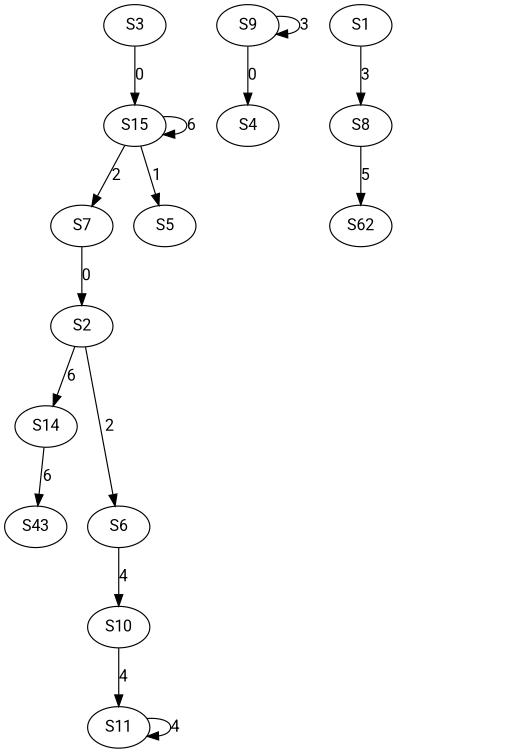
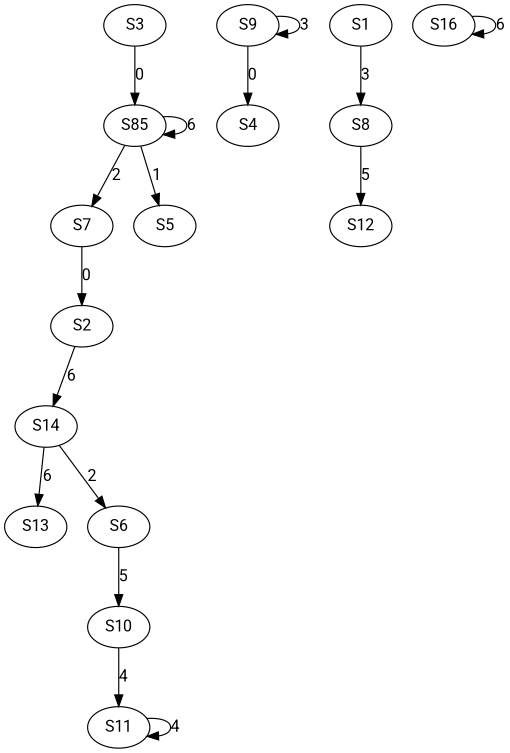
none -> (444, 25)
(135, 126) -> (135, 126)
(361, 226) -> (361, 226)
(99, 421) -> (79, 472)
(36, 527) -> (36, 527)
(123, 577) -> (123, 577)
